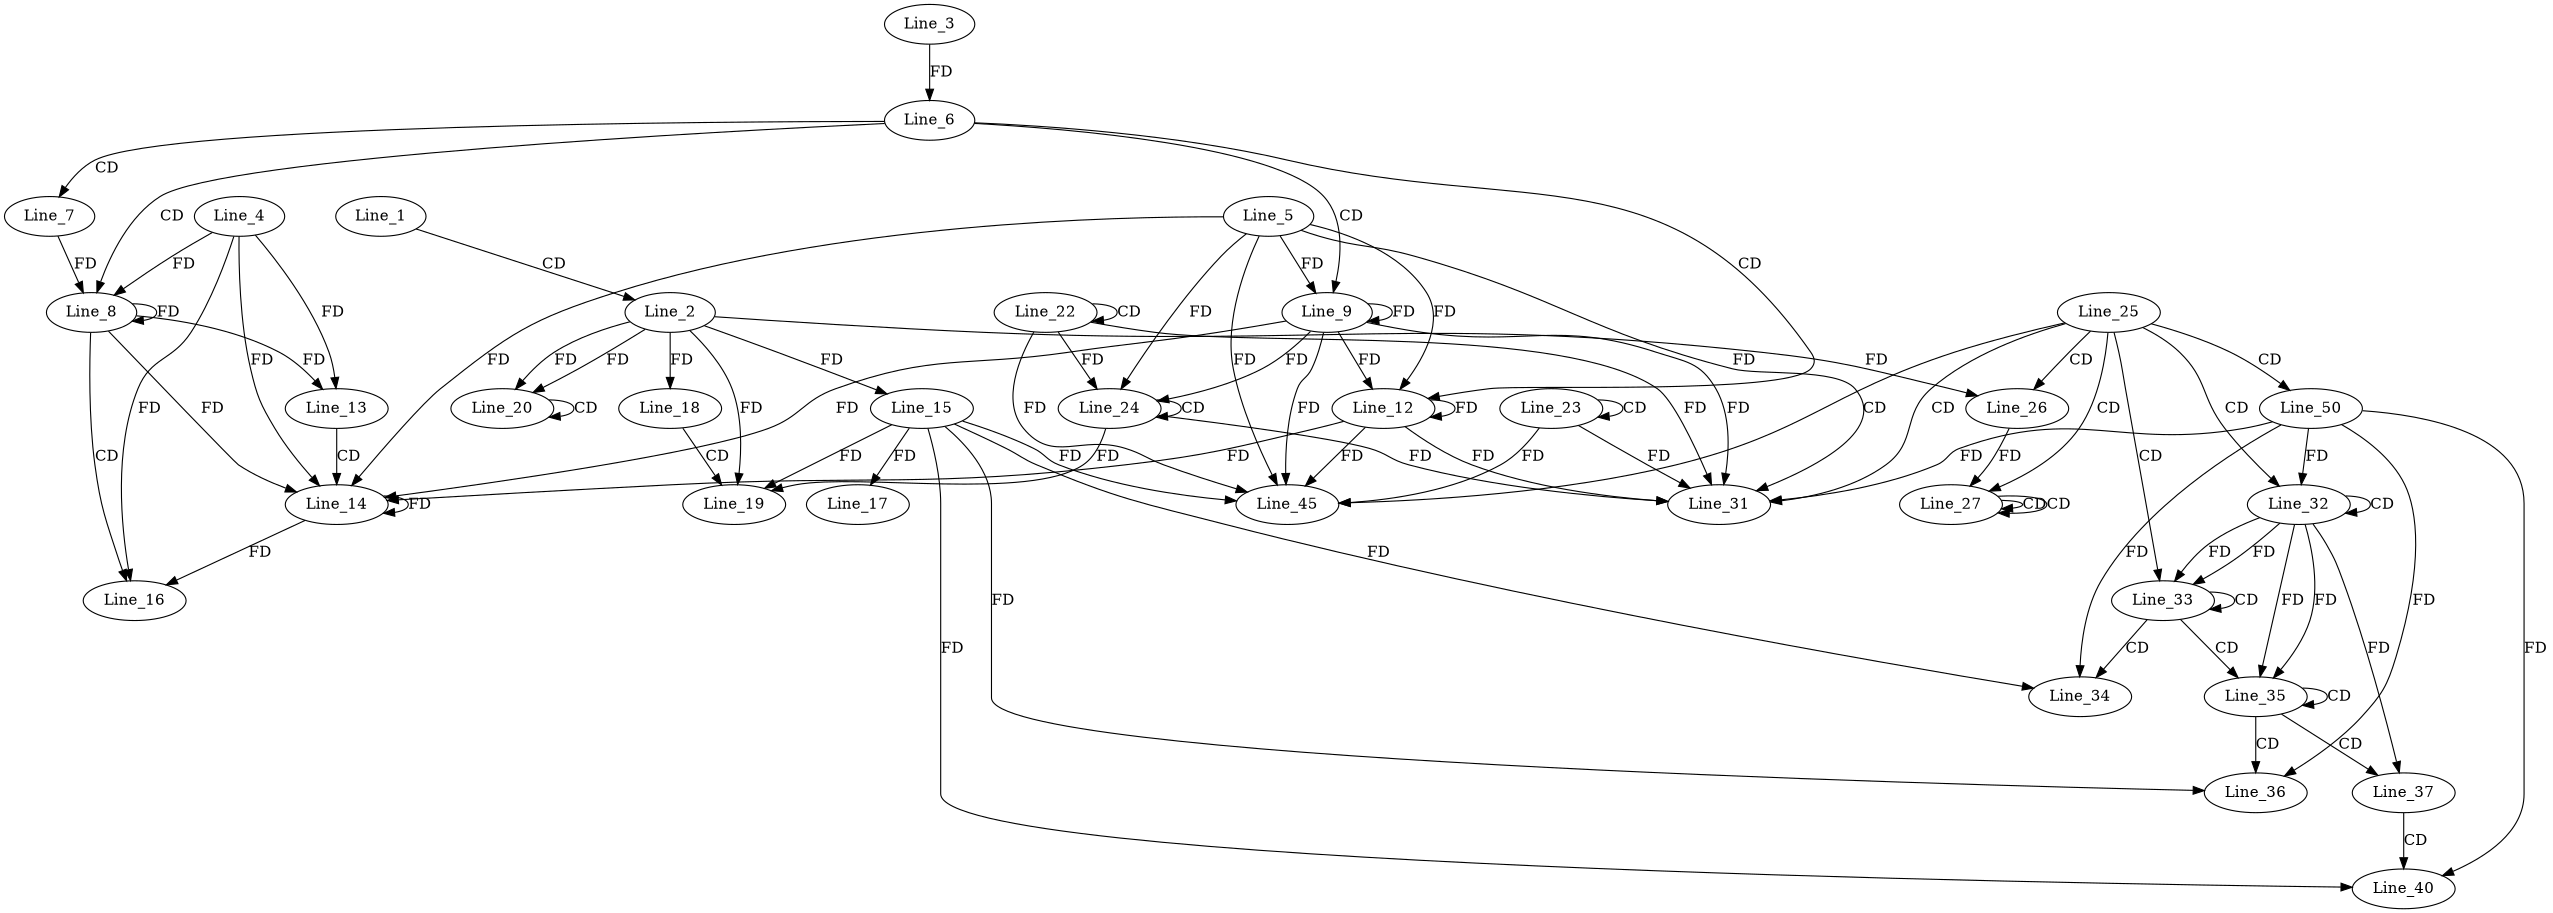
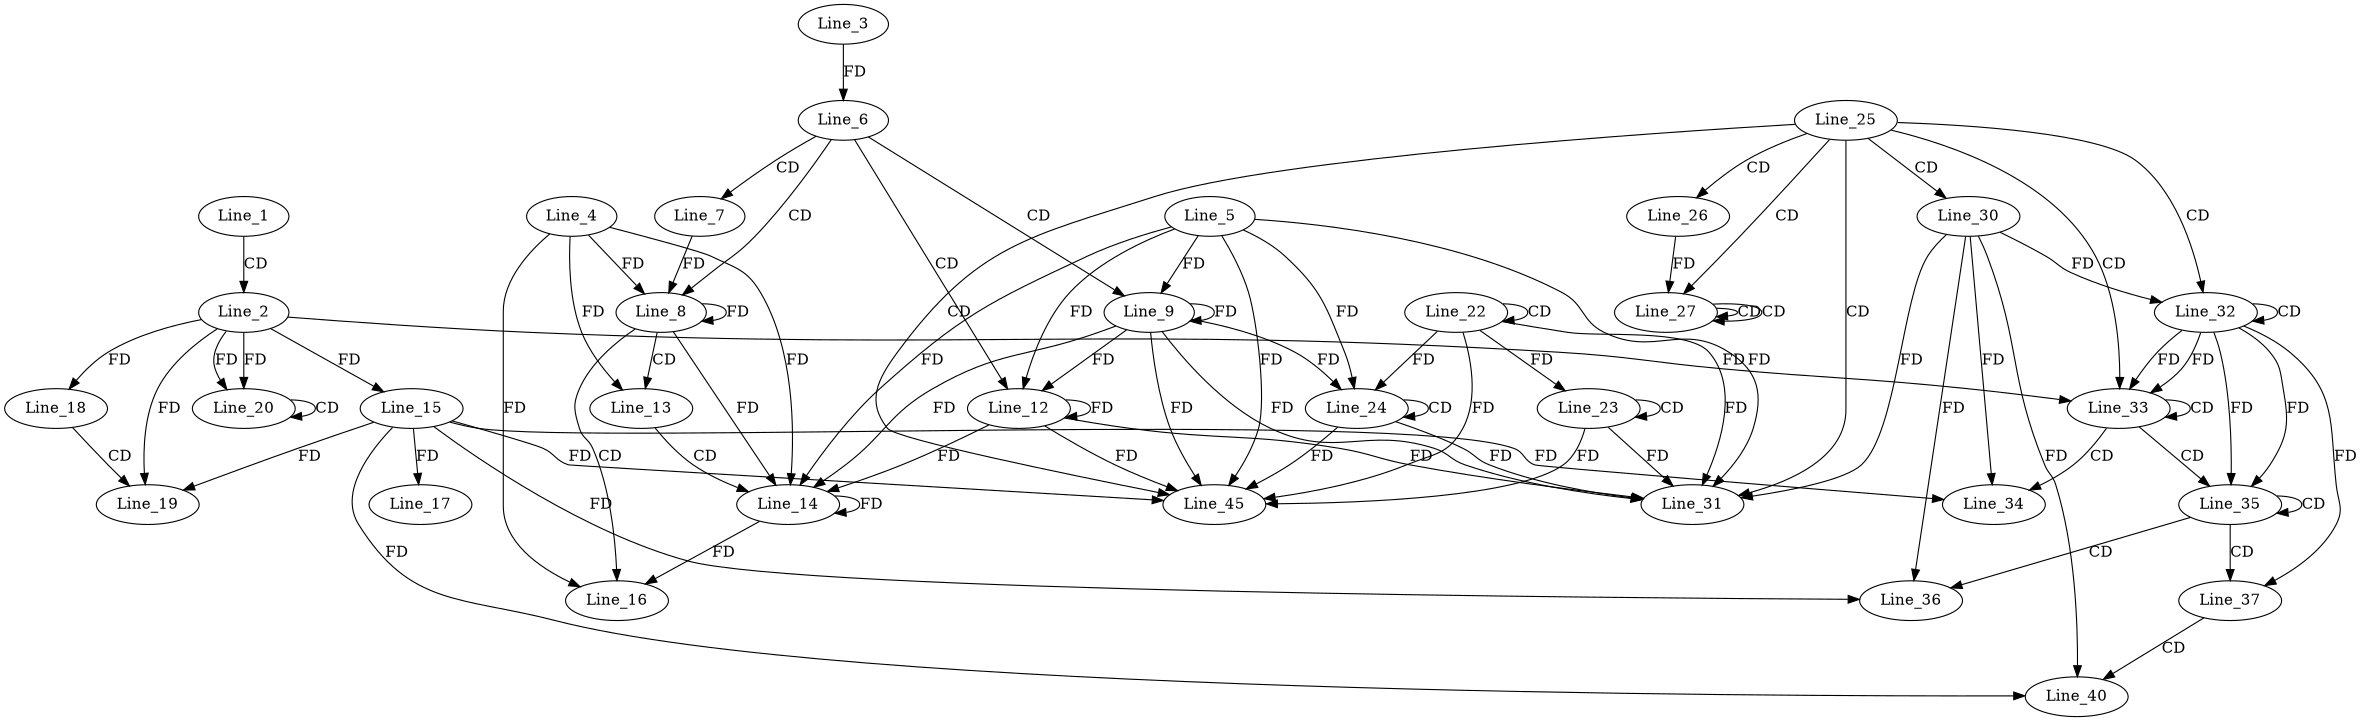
(1374, 334) -> (1130, 339)
none -> (1518, 357)
(315, 361) -> (664, 361)
(2311, 409) -> (1969, 216)
(999, 483) -> (1299, 458)
